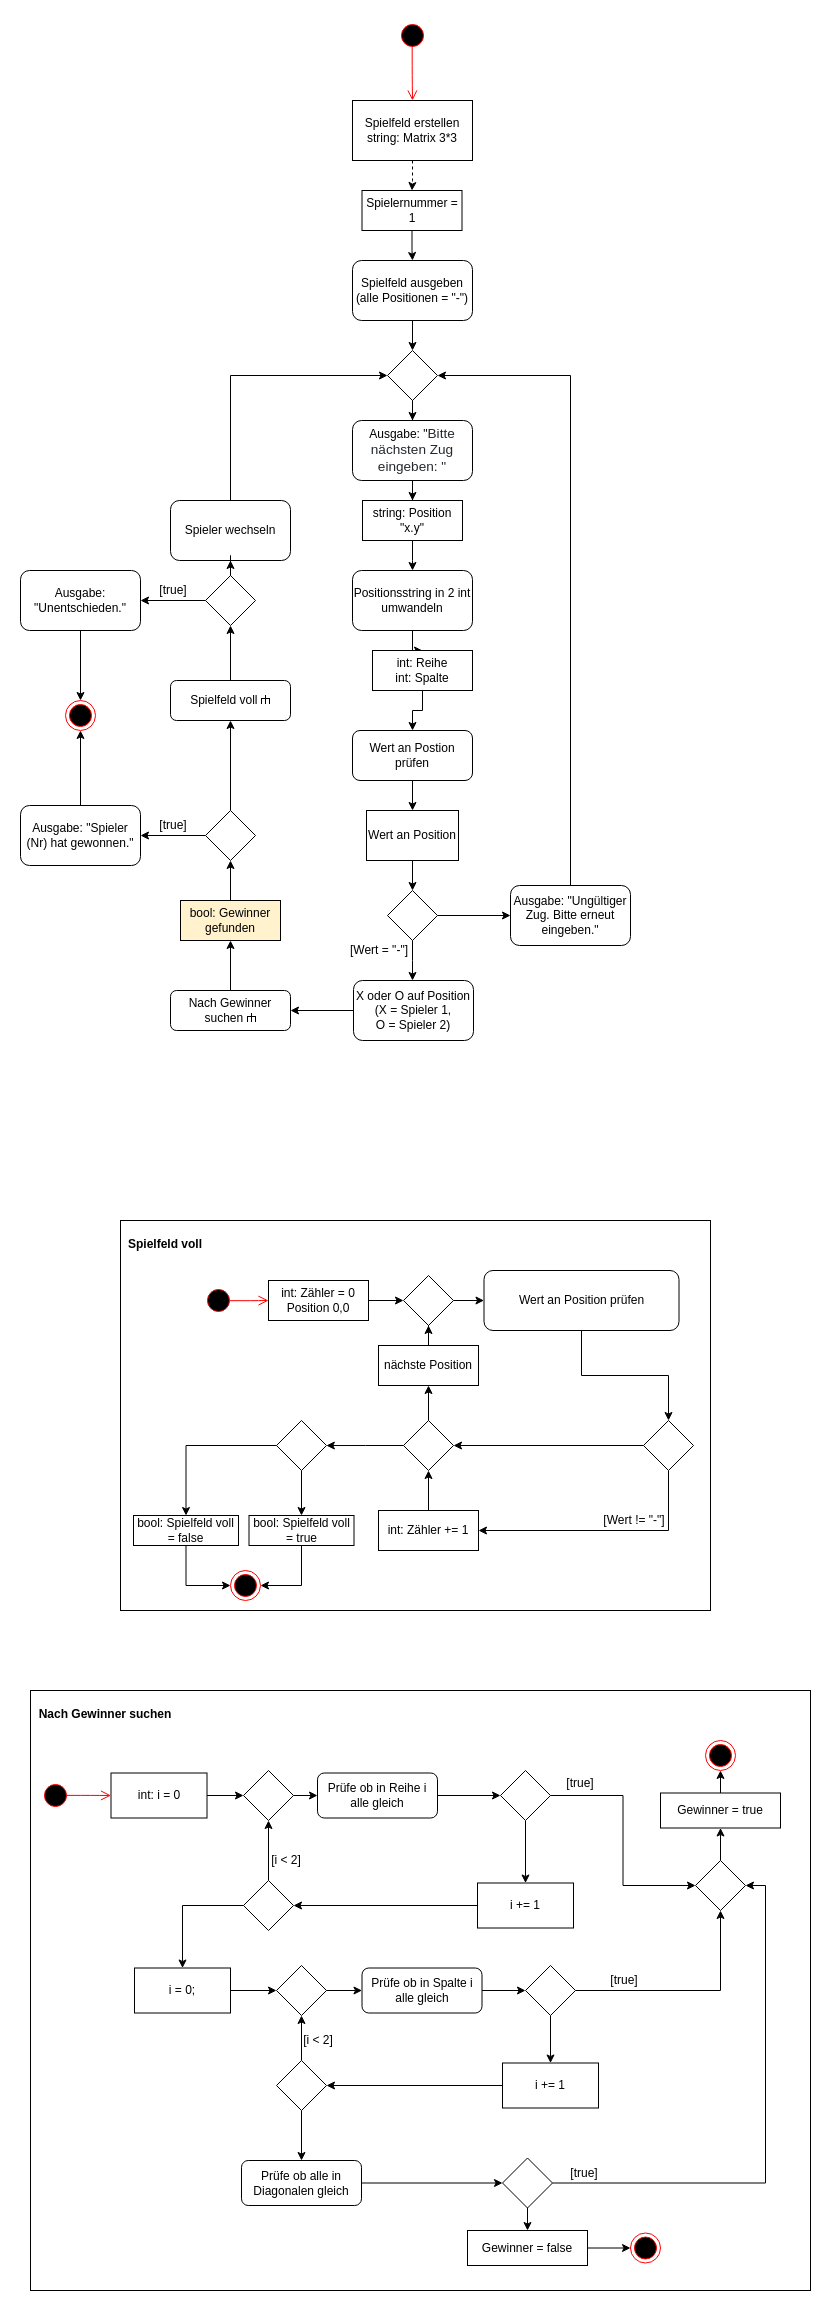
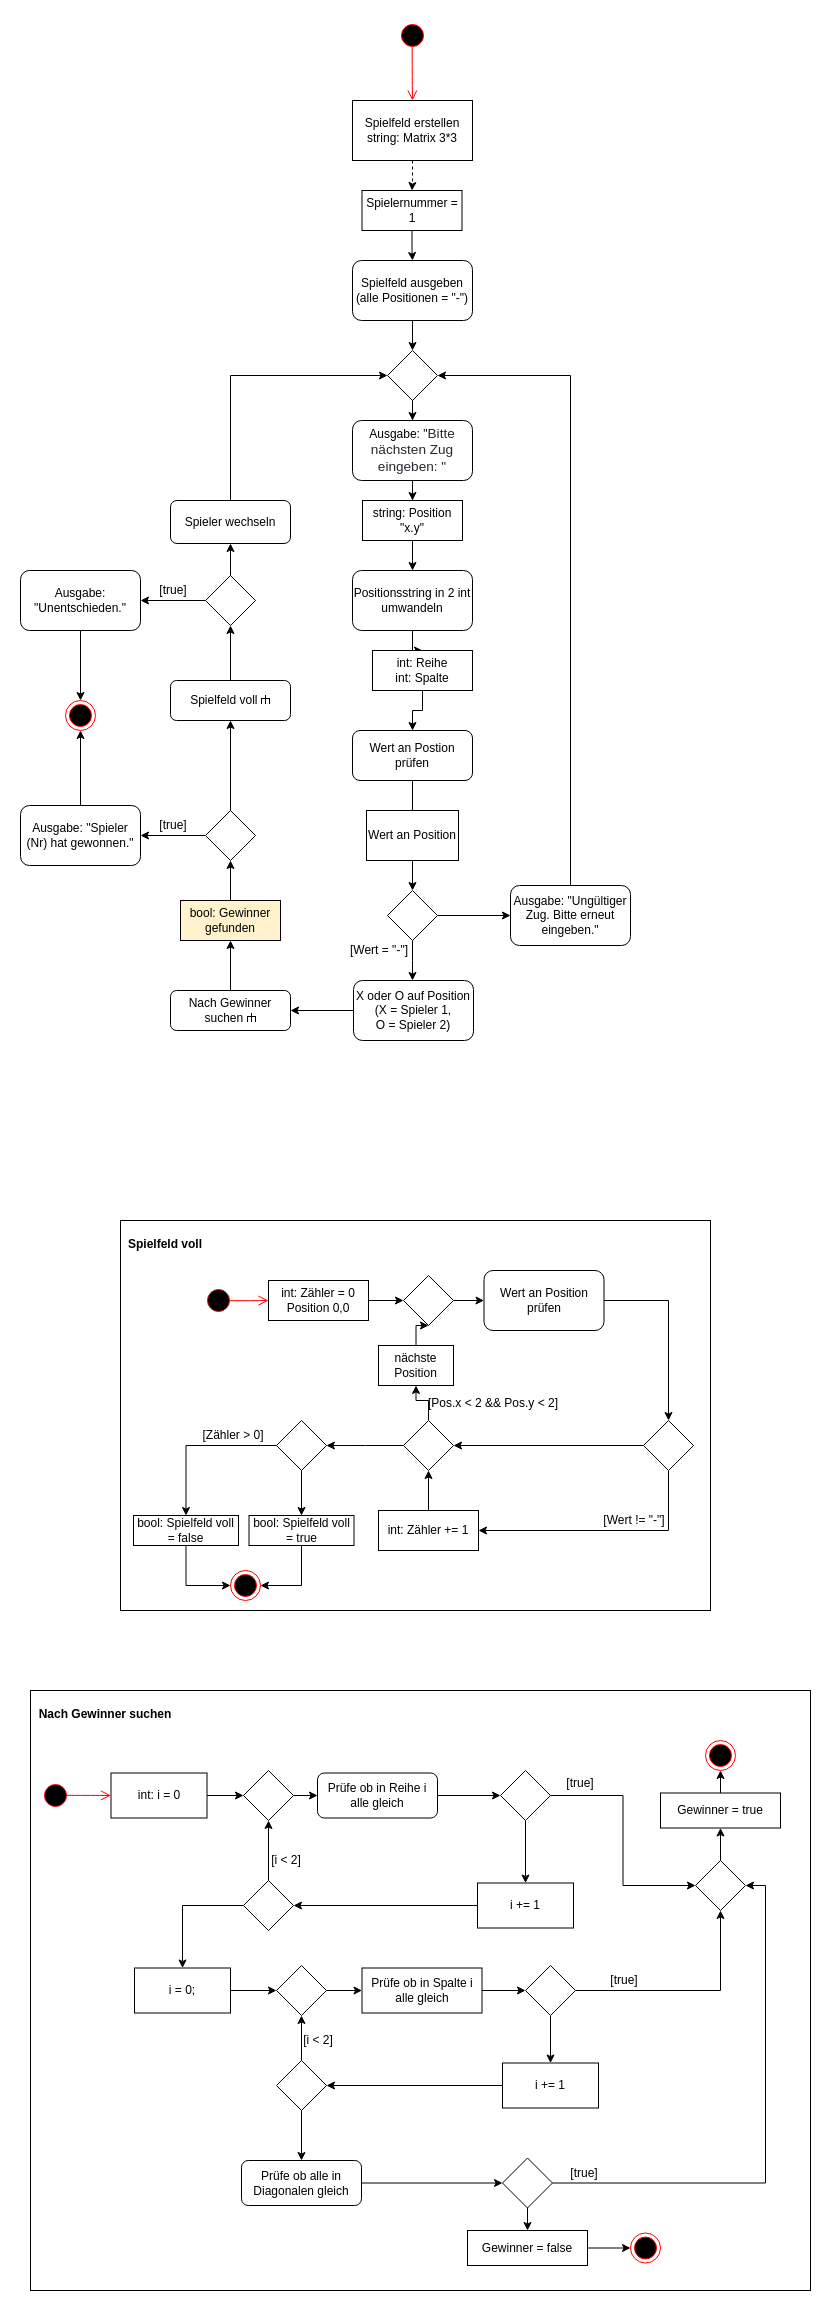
(231, 531) -> (231, 522)
(413, 802) -> (413, 805)
(582, 1301) -> (544, 1301)
(429, 1366) -> (416, 1366)
none -> (494, 1403)
none -> (234, 1436)
(422, 1991) -> (422, 1991)
